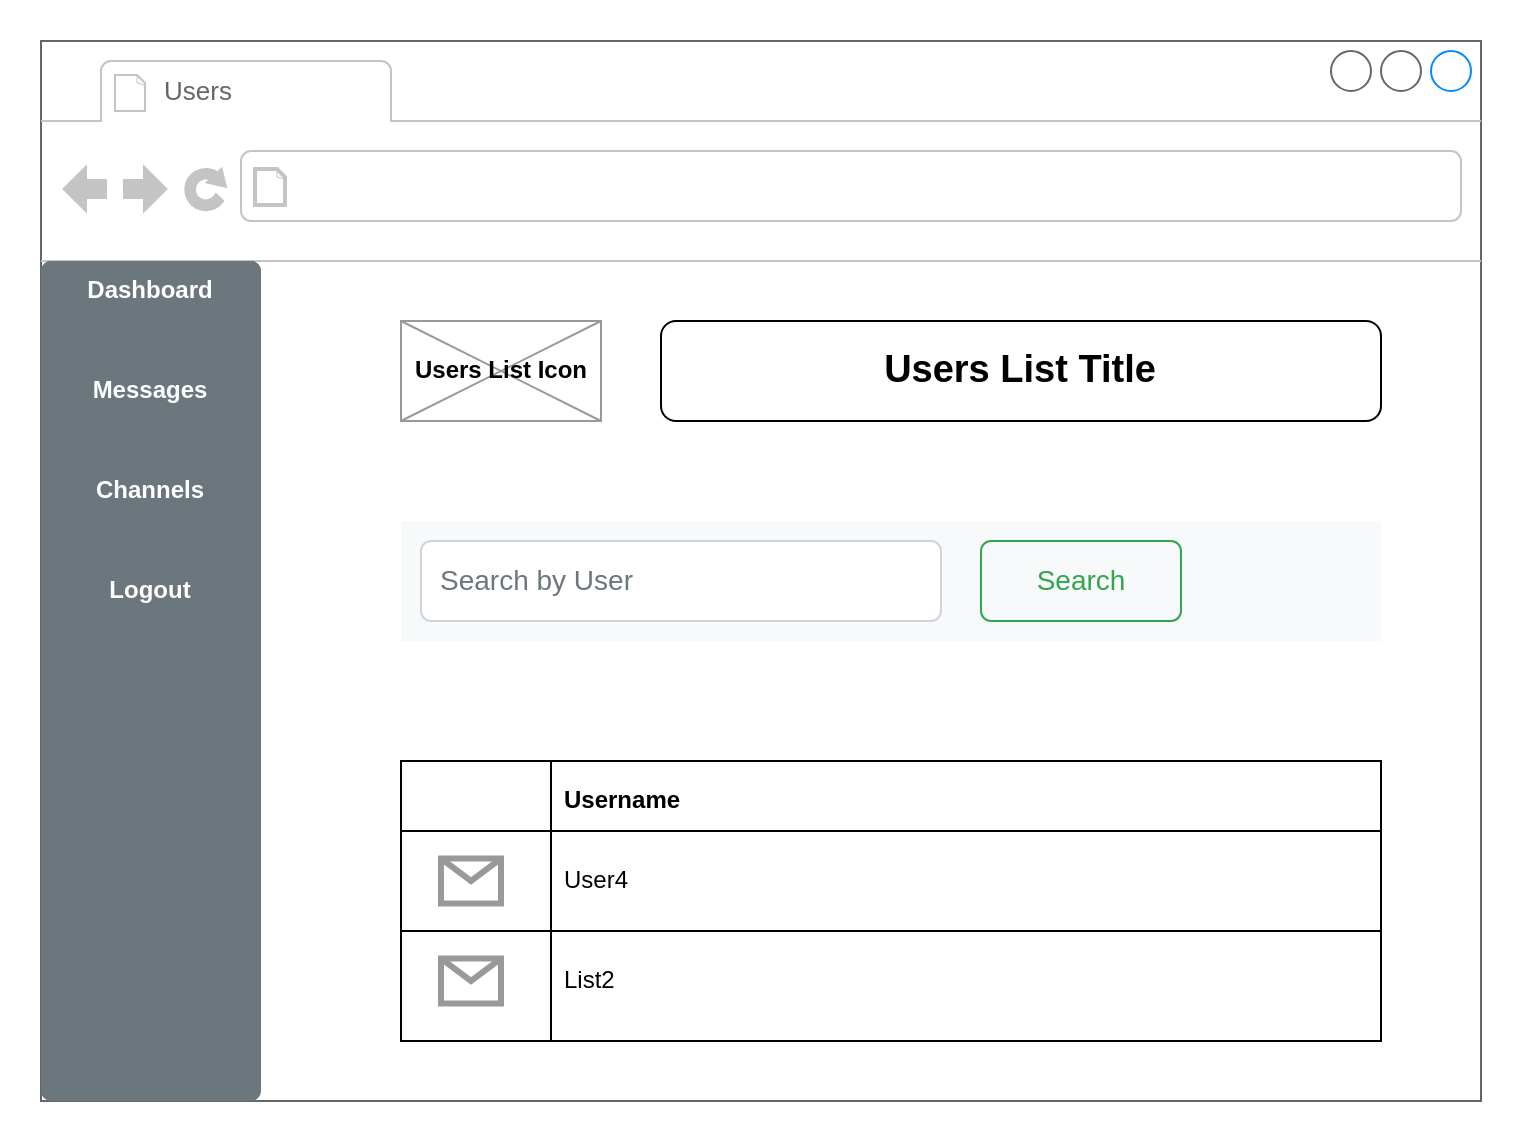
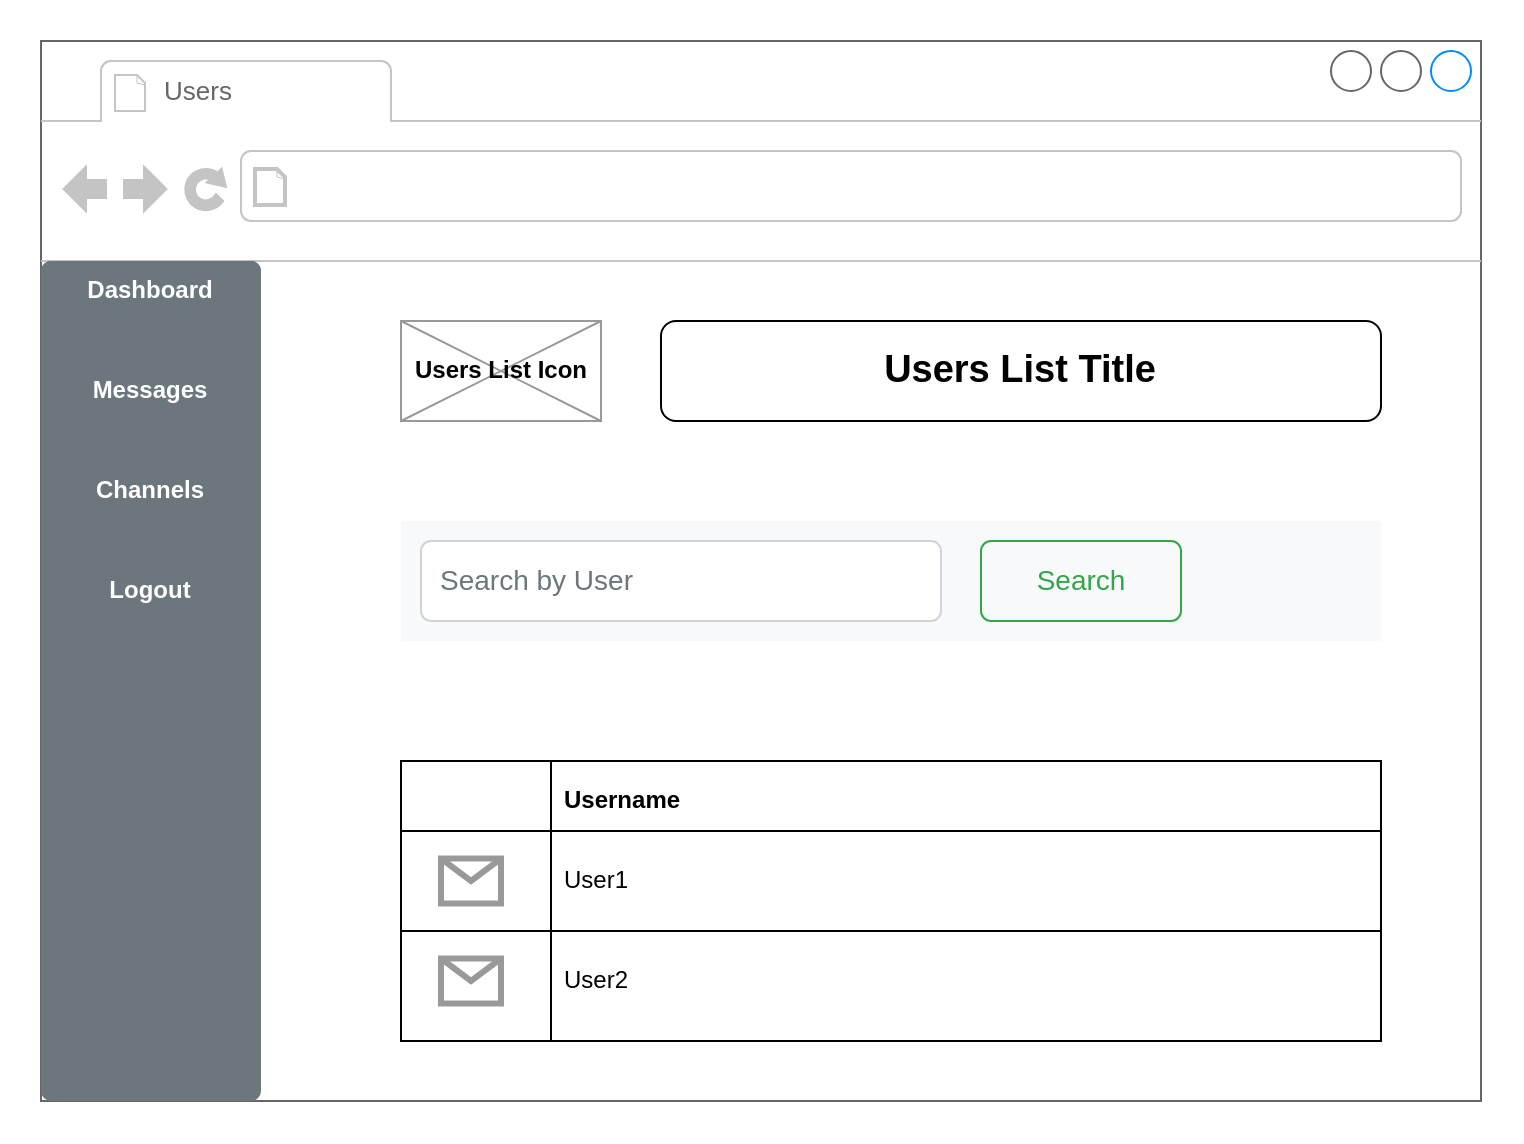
(599, 881) -> (599, 881)
(595, 981) -> (599, 981)
